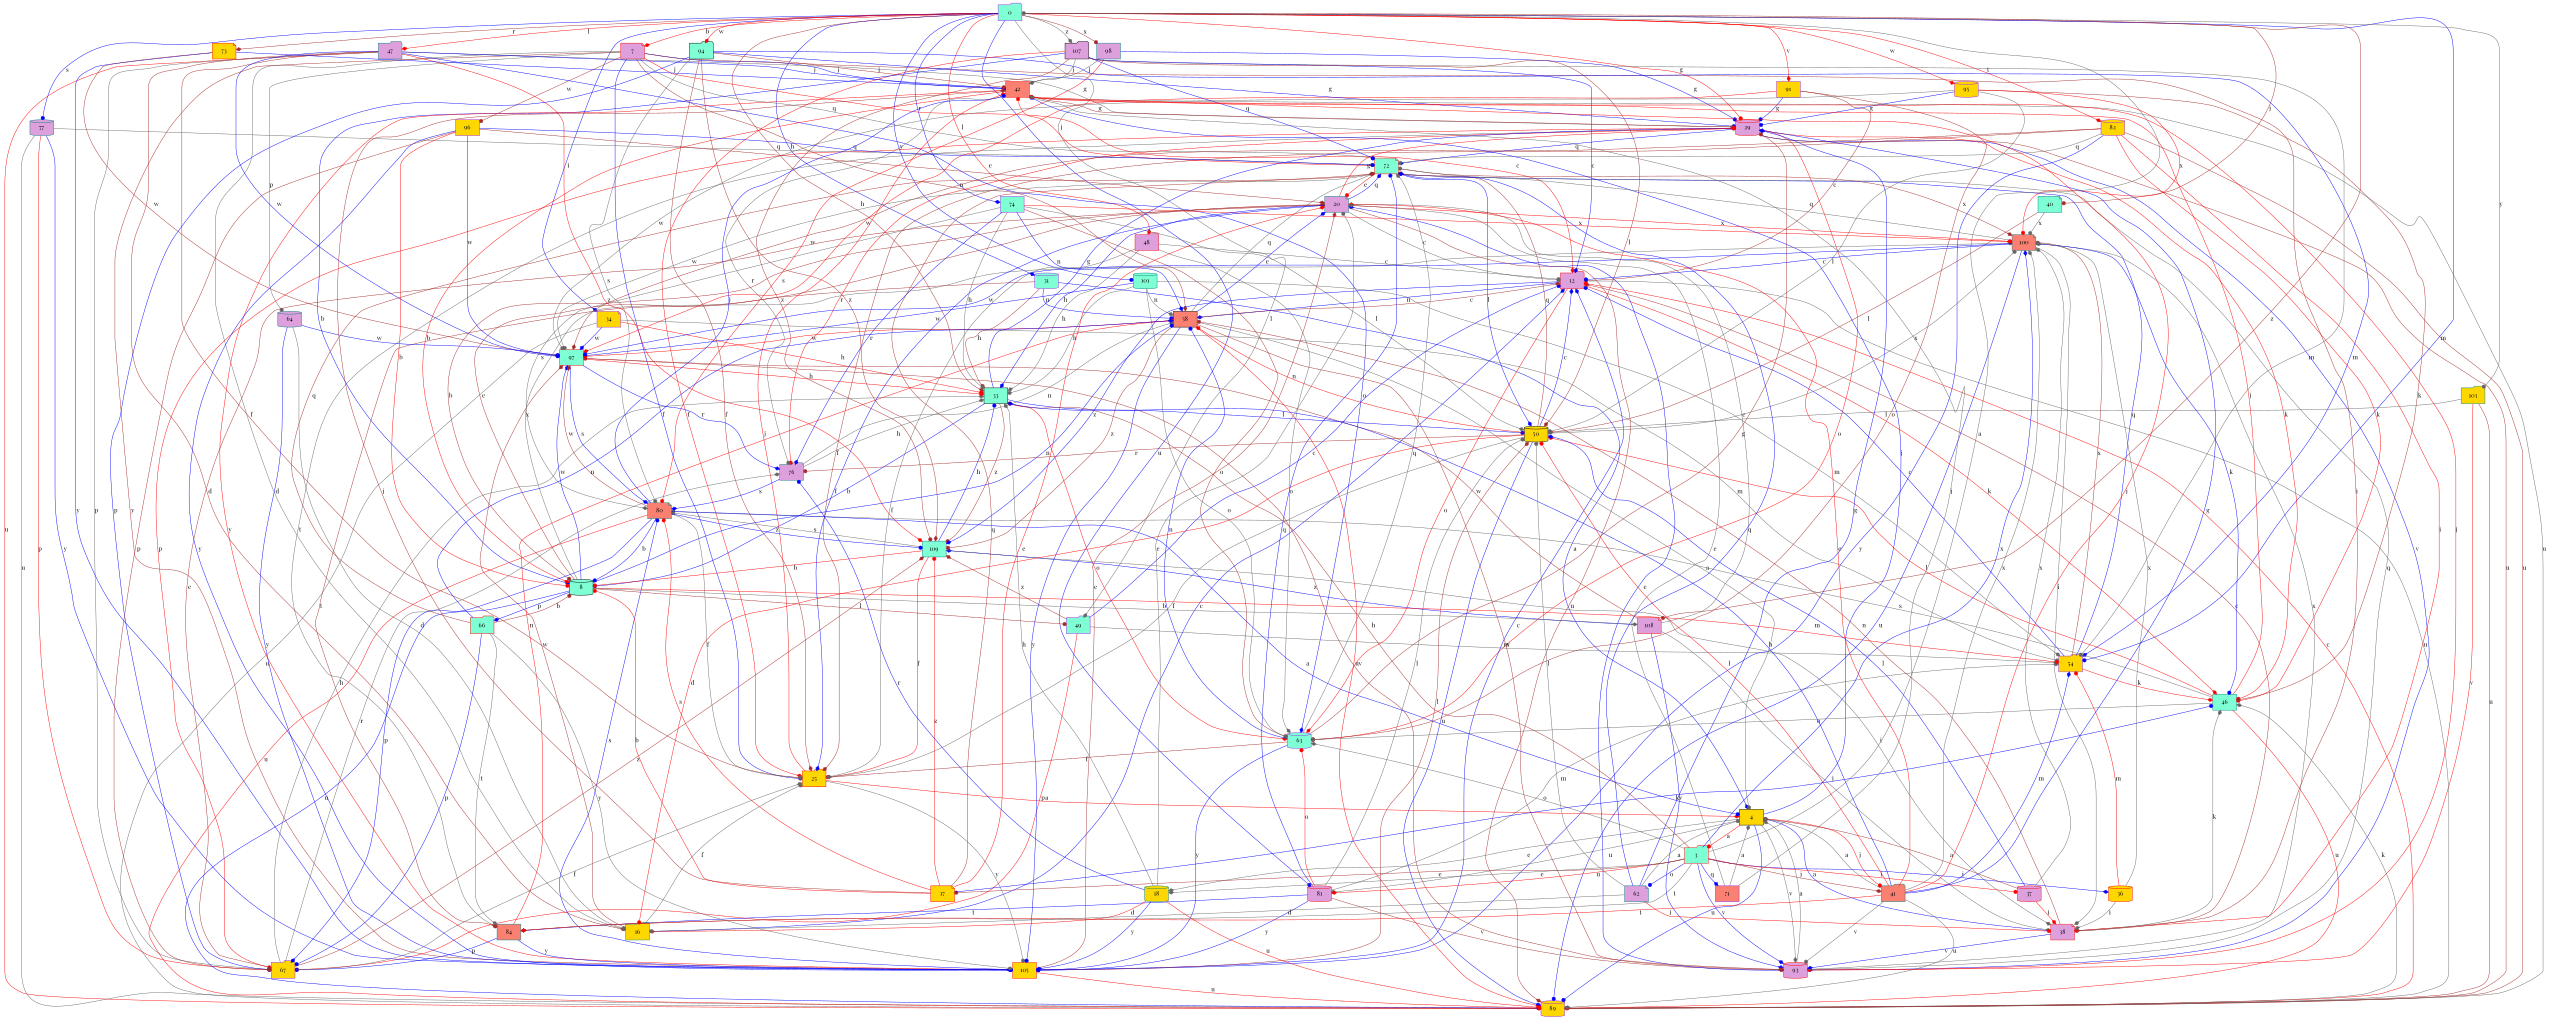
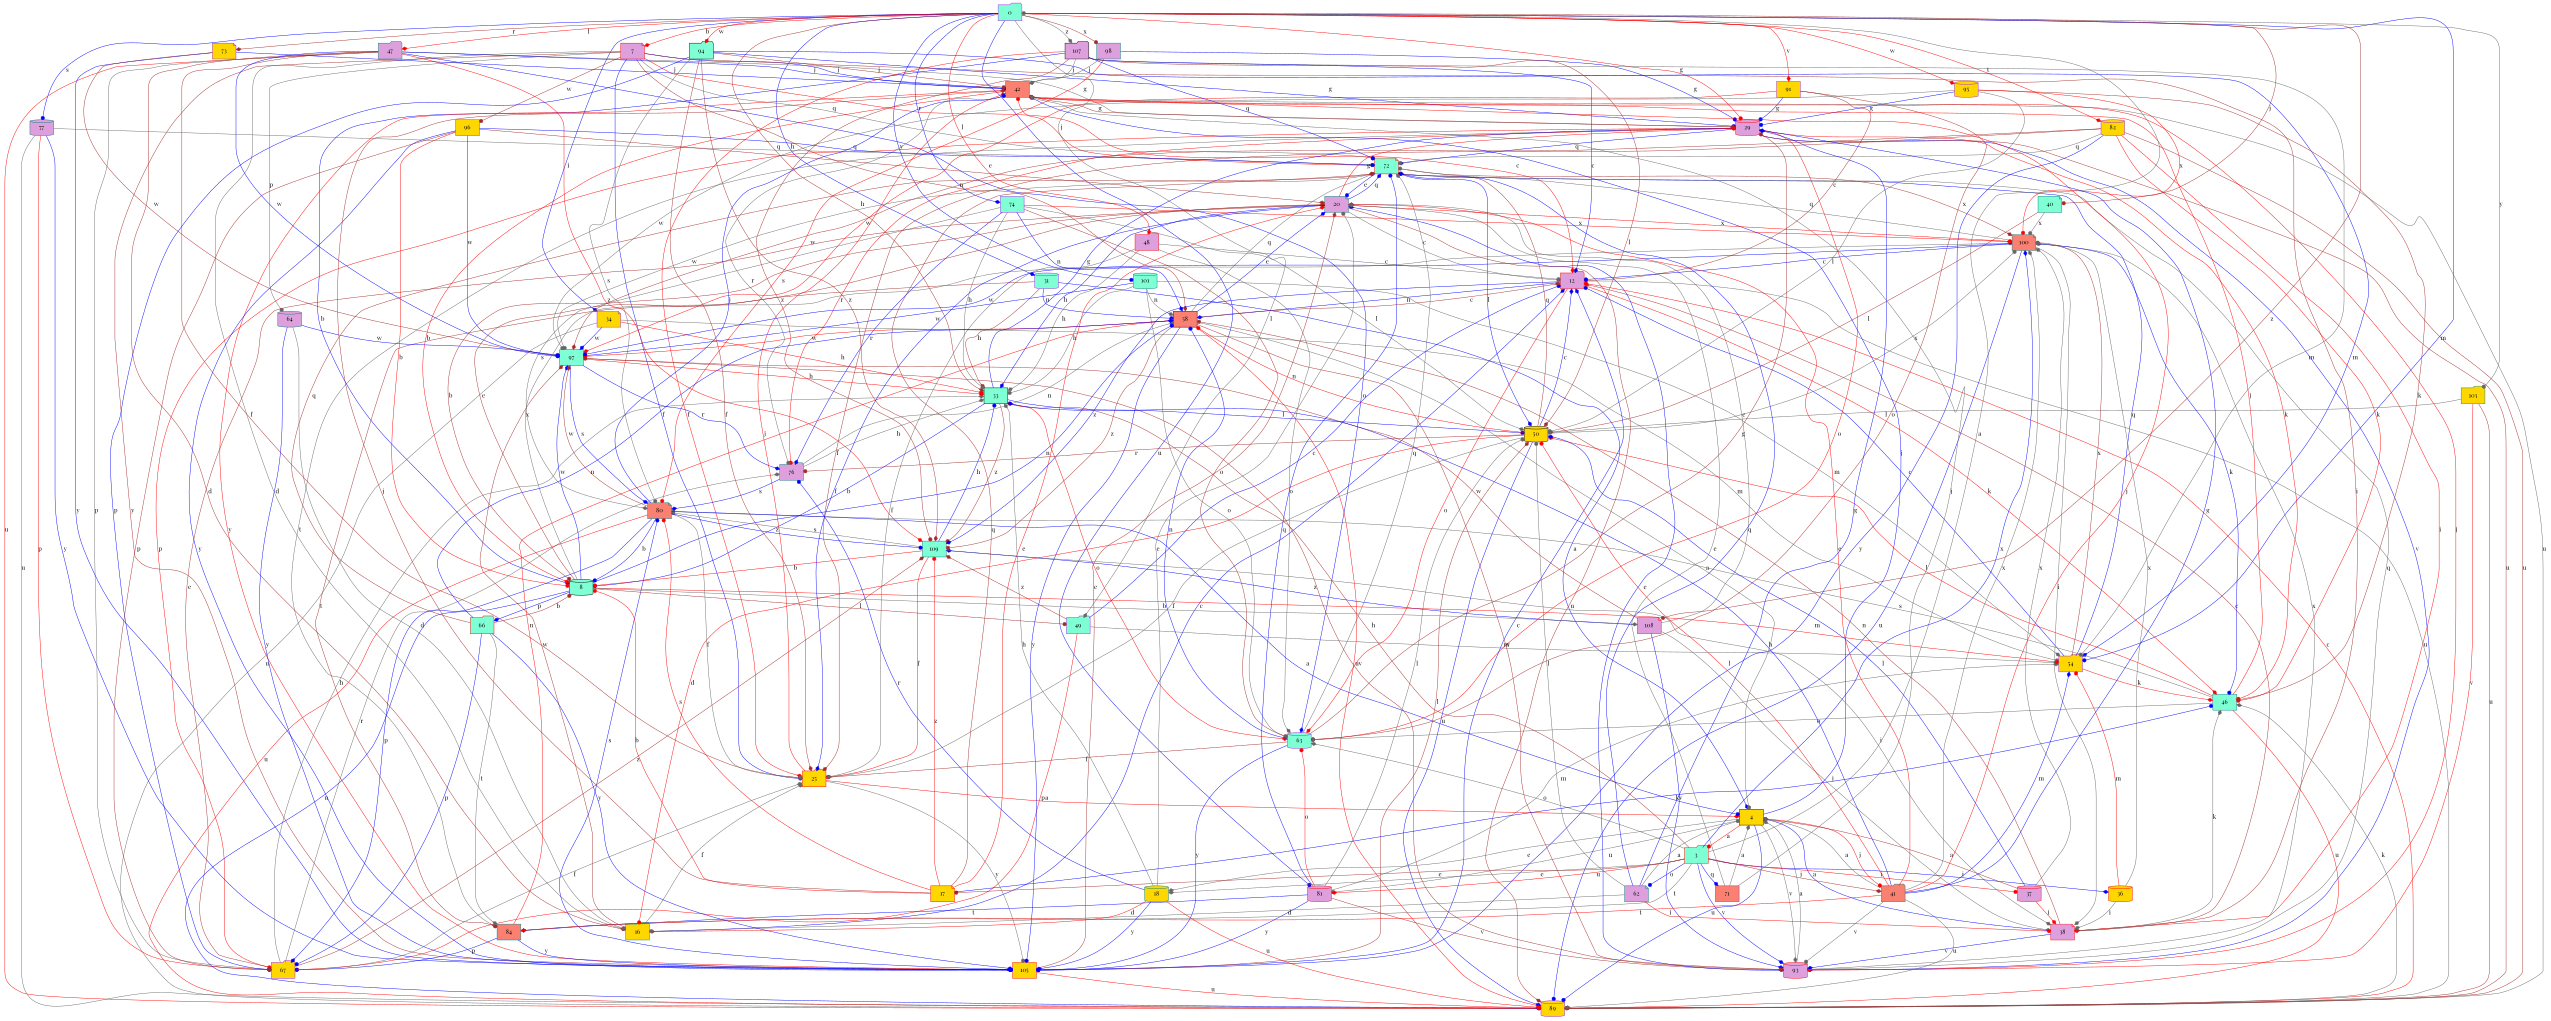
(224, 51) -> (224, 51)
(1362, 184) -> (1362, 184)
(674, 903) -> (674, 903)
